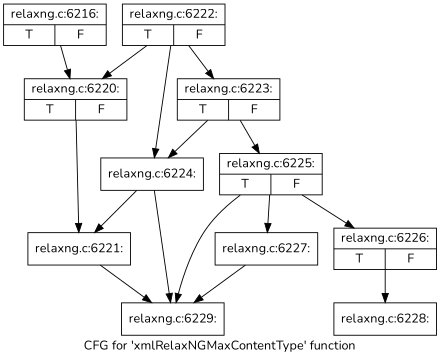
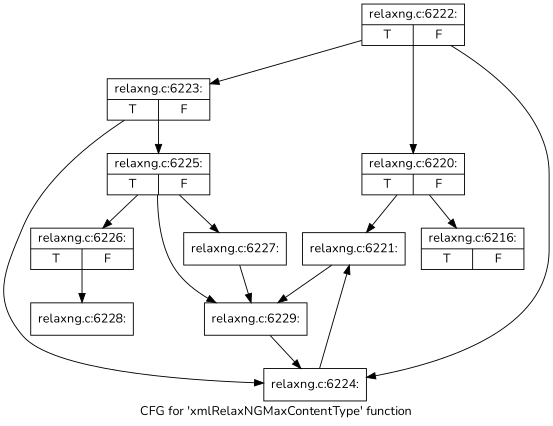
(64, 58) -> (440, 208)
(162, 242) -> (282, 349)
